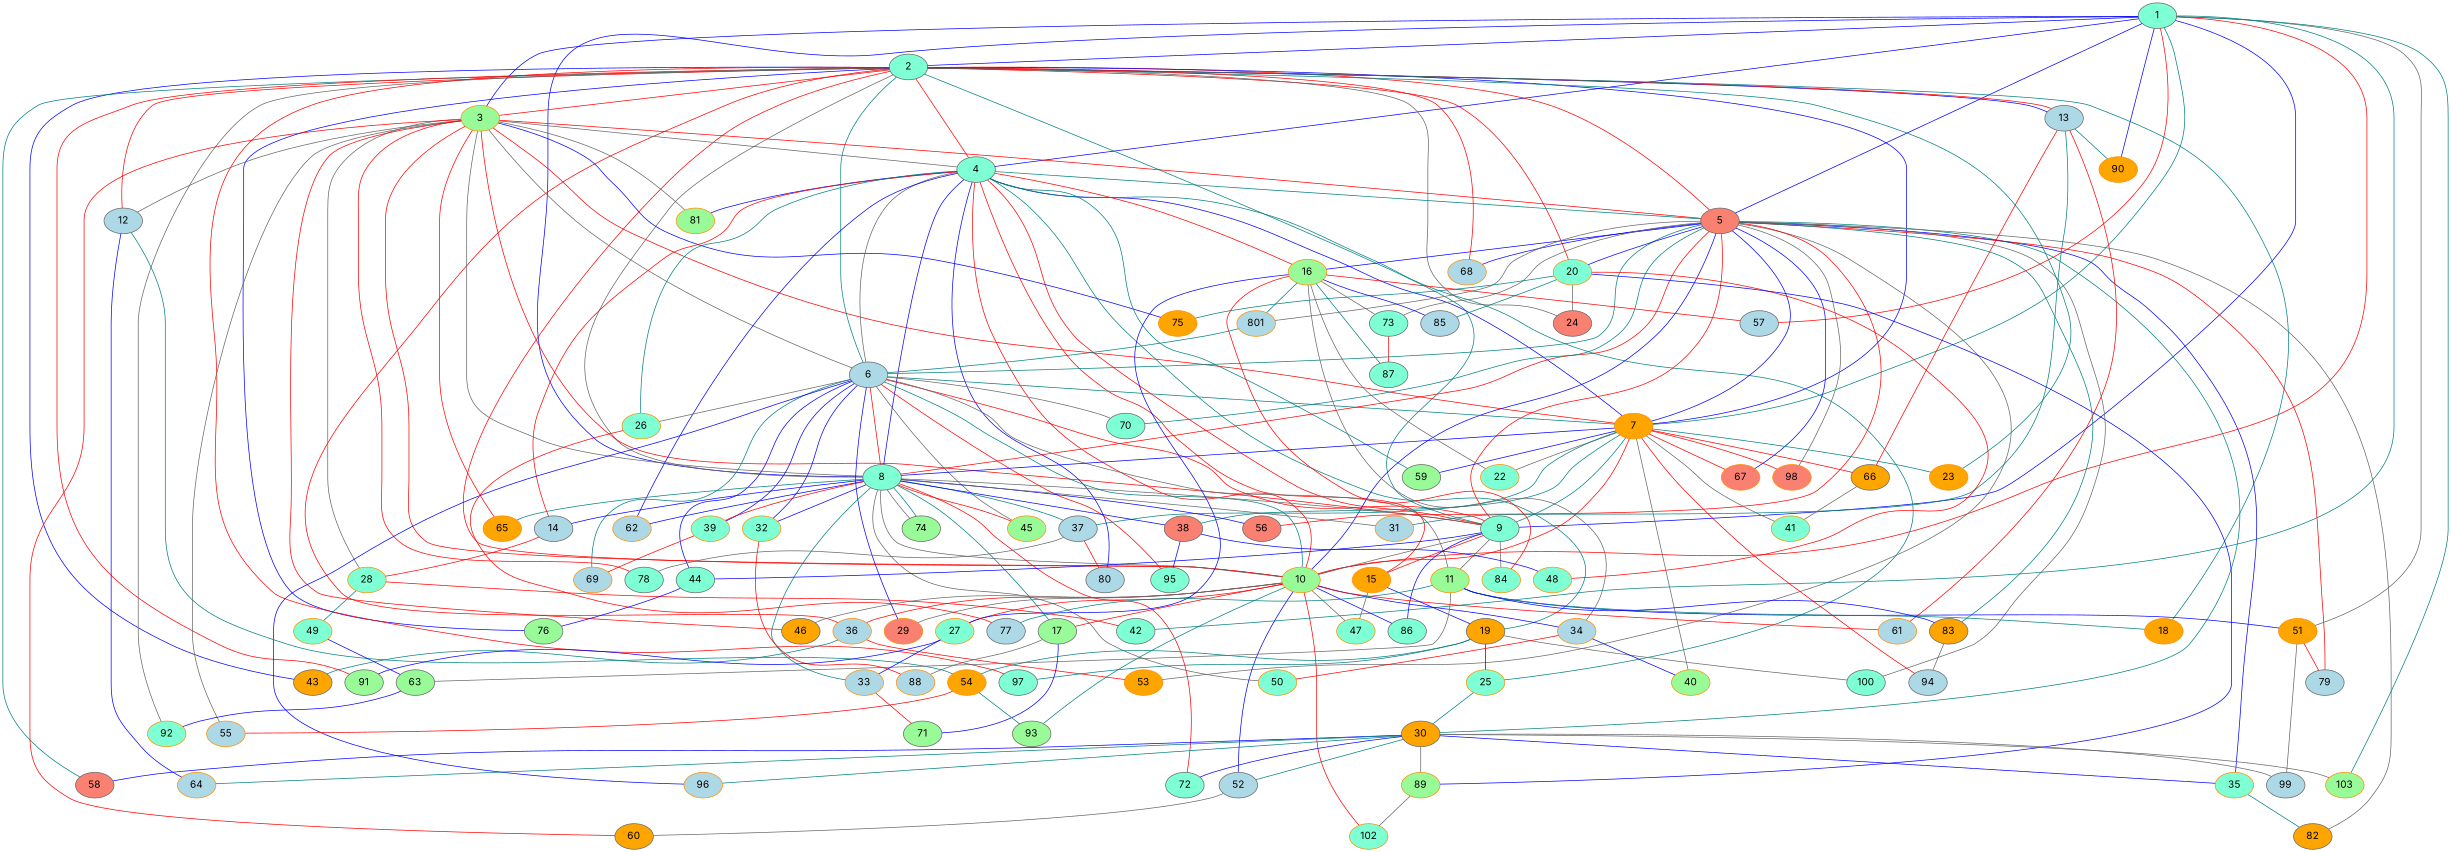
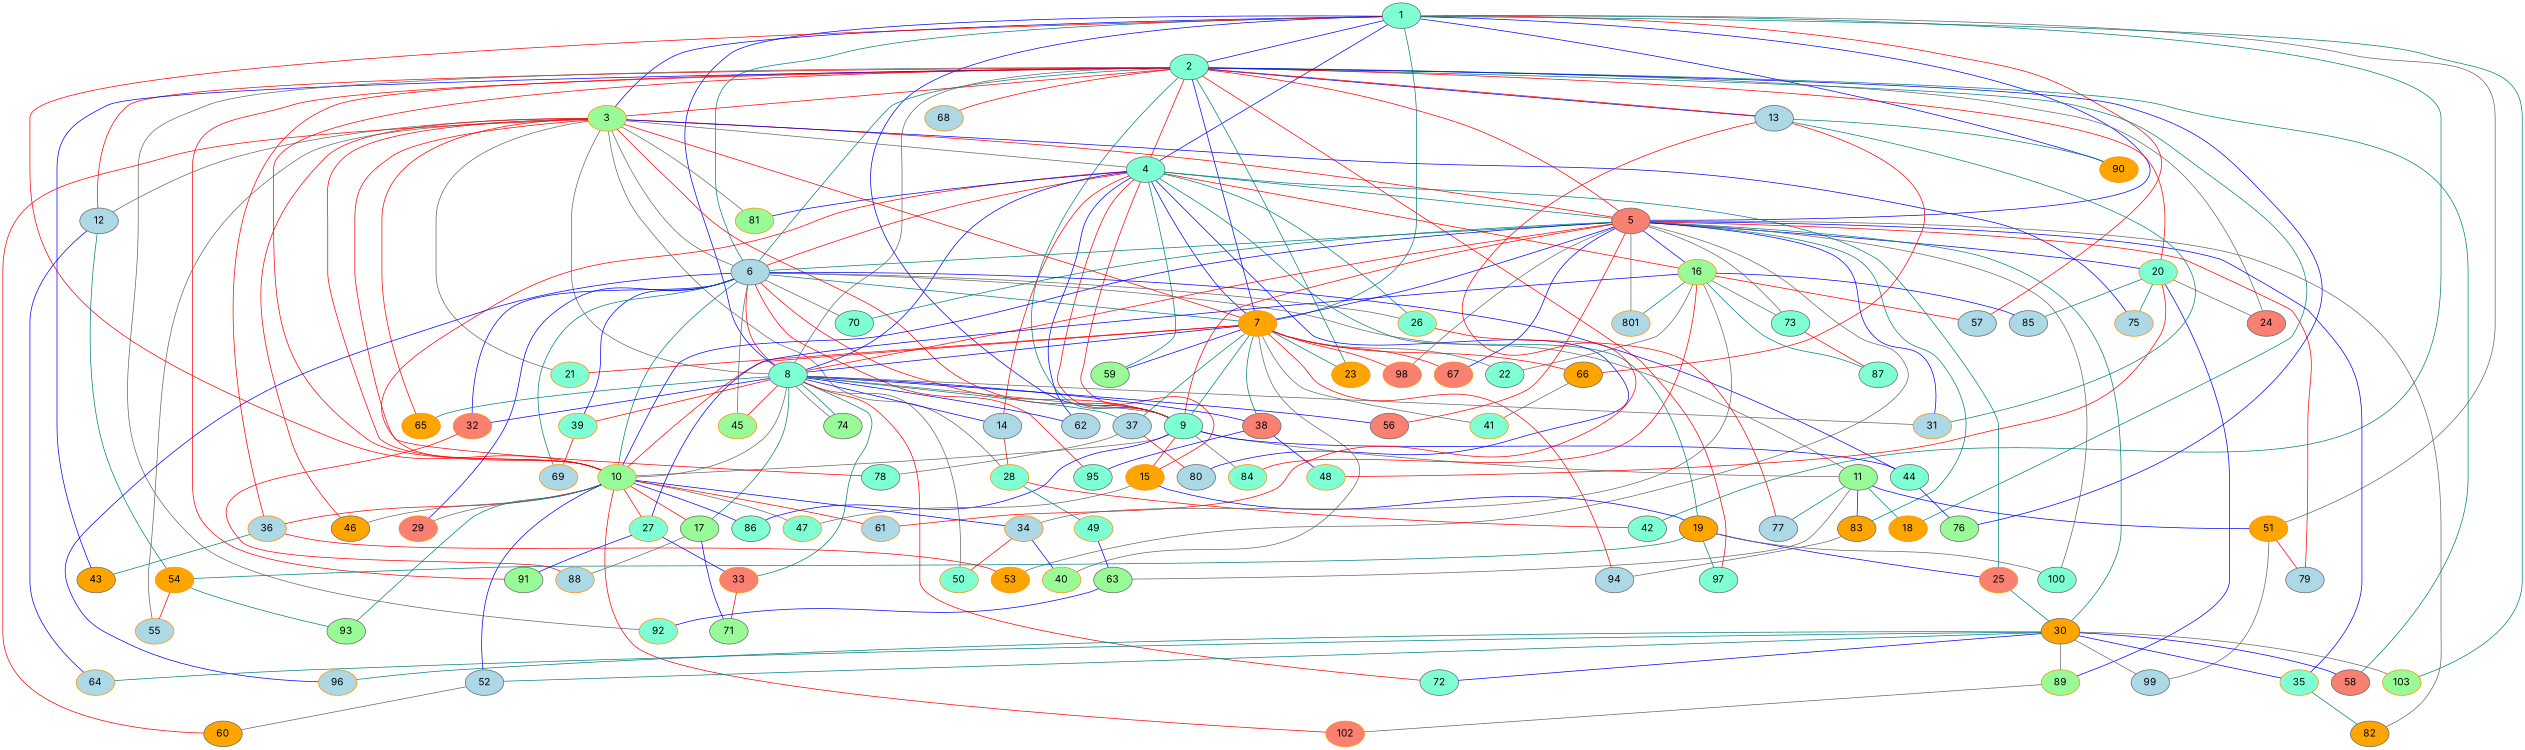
(1591, 238) -> (1842, 262)
(868, 242) -> (944, 209)
(1178, 323) -> (2134, 323)
(1055, 357) -> (959, 36)
none -> (570, 375)
(1500, 477) -> (1505, 375)
(632, 529) -> (1081, 426)
(762, 529) -> (472, 426)
(1450, 580) -> (1858, 477)
(864, 683) -> (739, 580)
(1486, 683) -> (1999, 580)
(1369, 836) -> (1345, 734)
